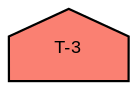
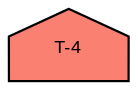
(69, 49) -> (69, 49)
